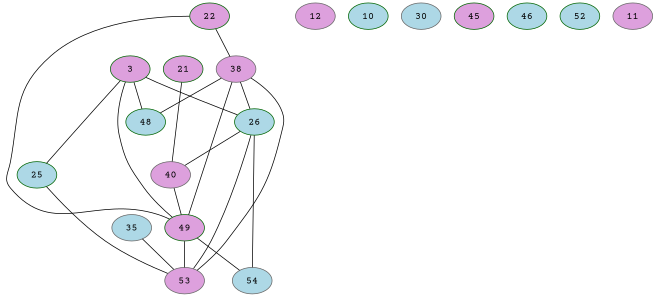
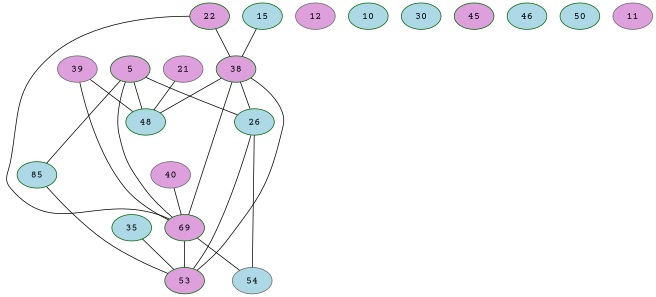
none -> (262, 16)
(421, 16) -> (421, 16)
(580, 16) -> (580, 16)
none -> (77, 69)
(130, 69) -> (130, 69)
(183, 69) -> (183, 69)
(236, 69) -> (236, 69)
(177, 122) -> (164, 96)
(217, 146) -> none
(37, 175) -> (37, 175)
(132, 228) -> (132, 228)
(185, 228) -> (185, 228)
(185, 281) -> (185, 281)
